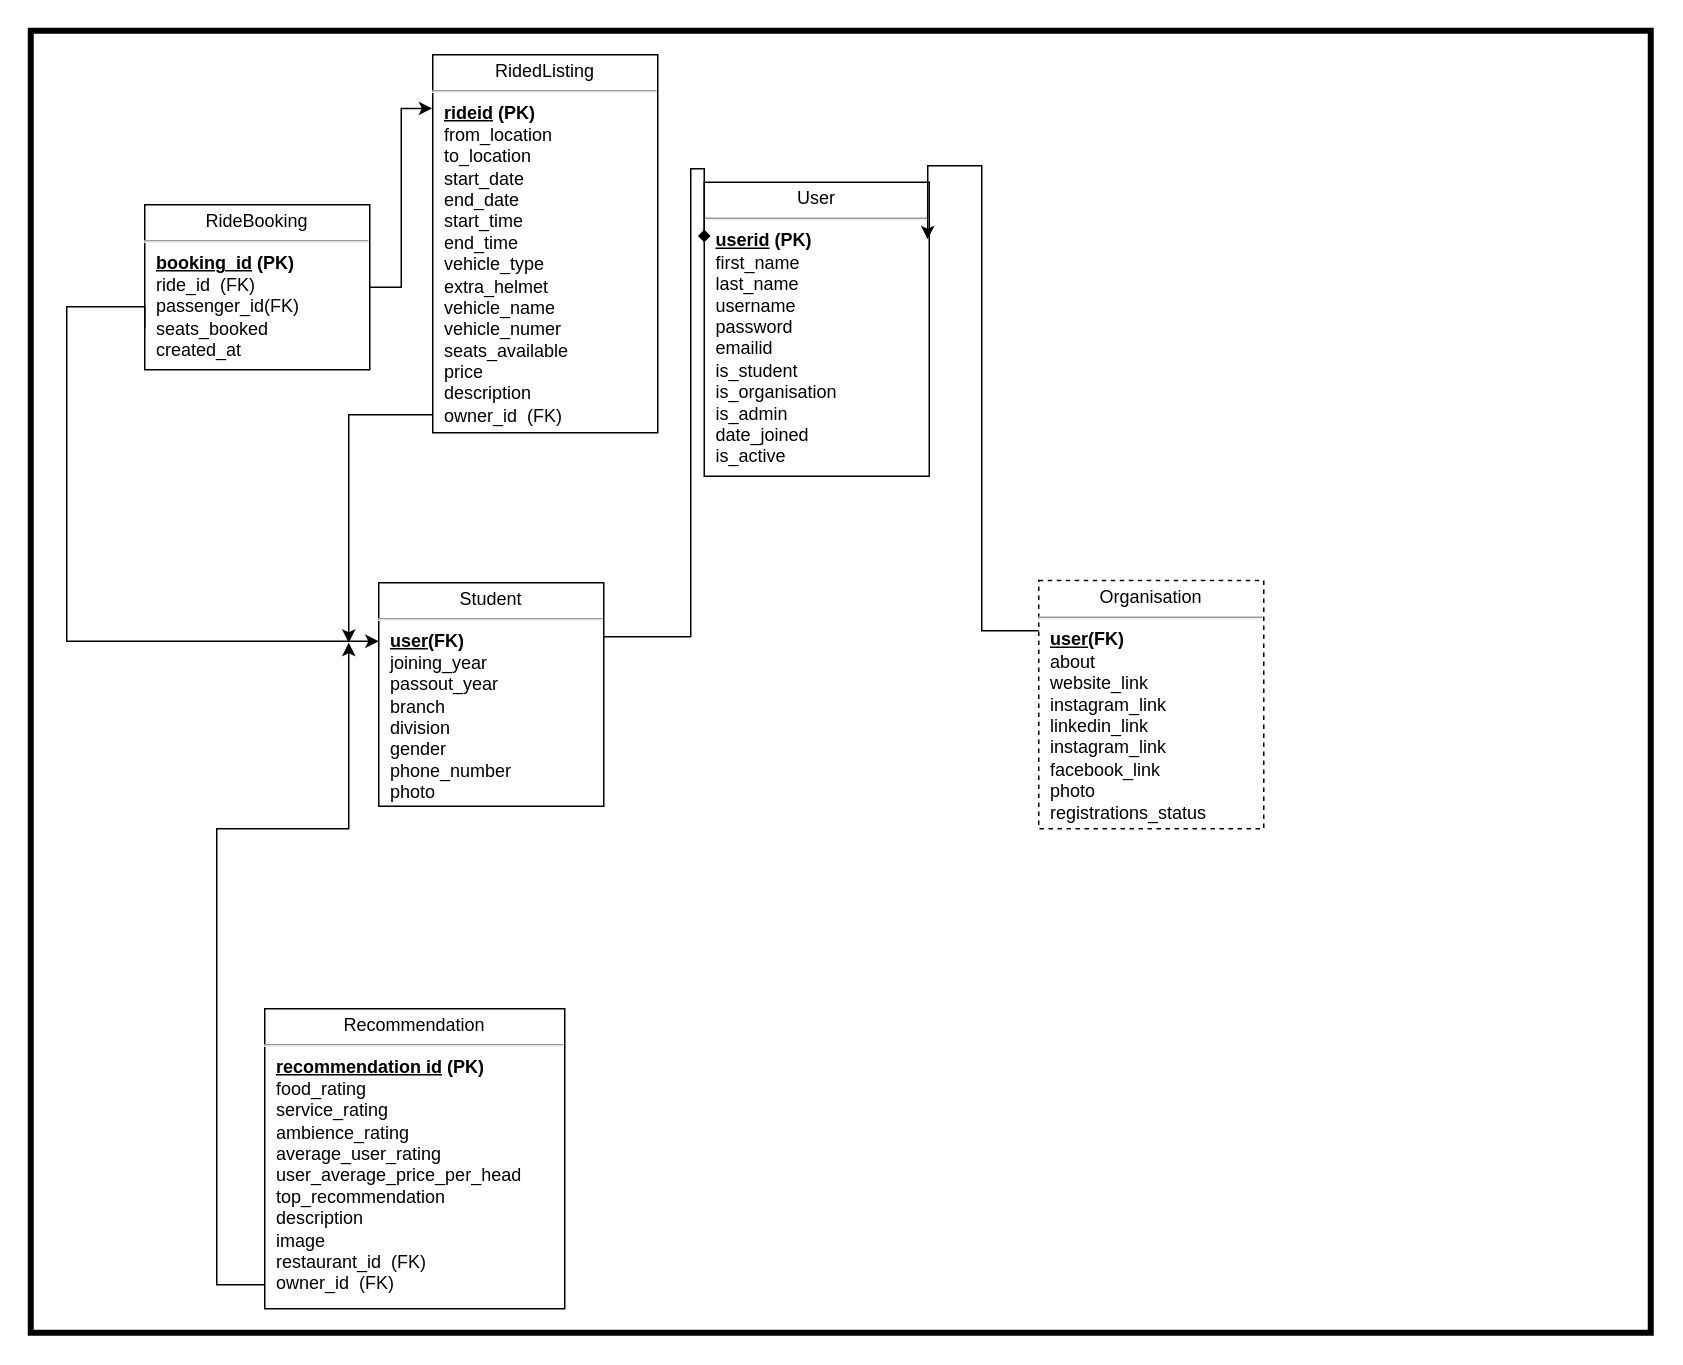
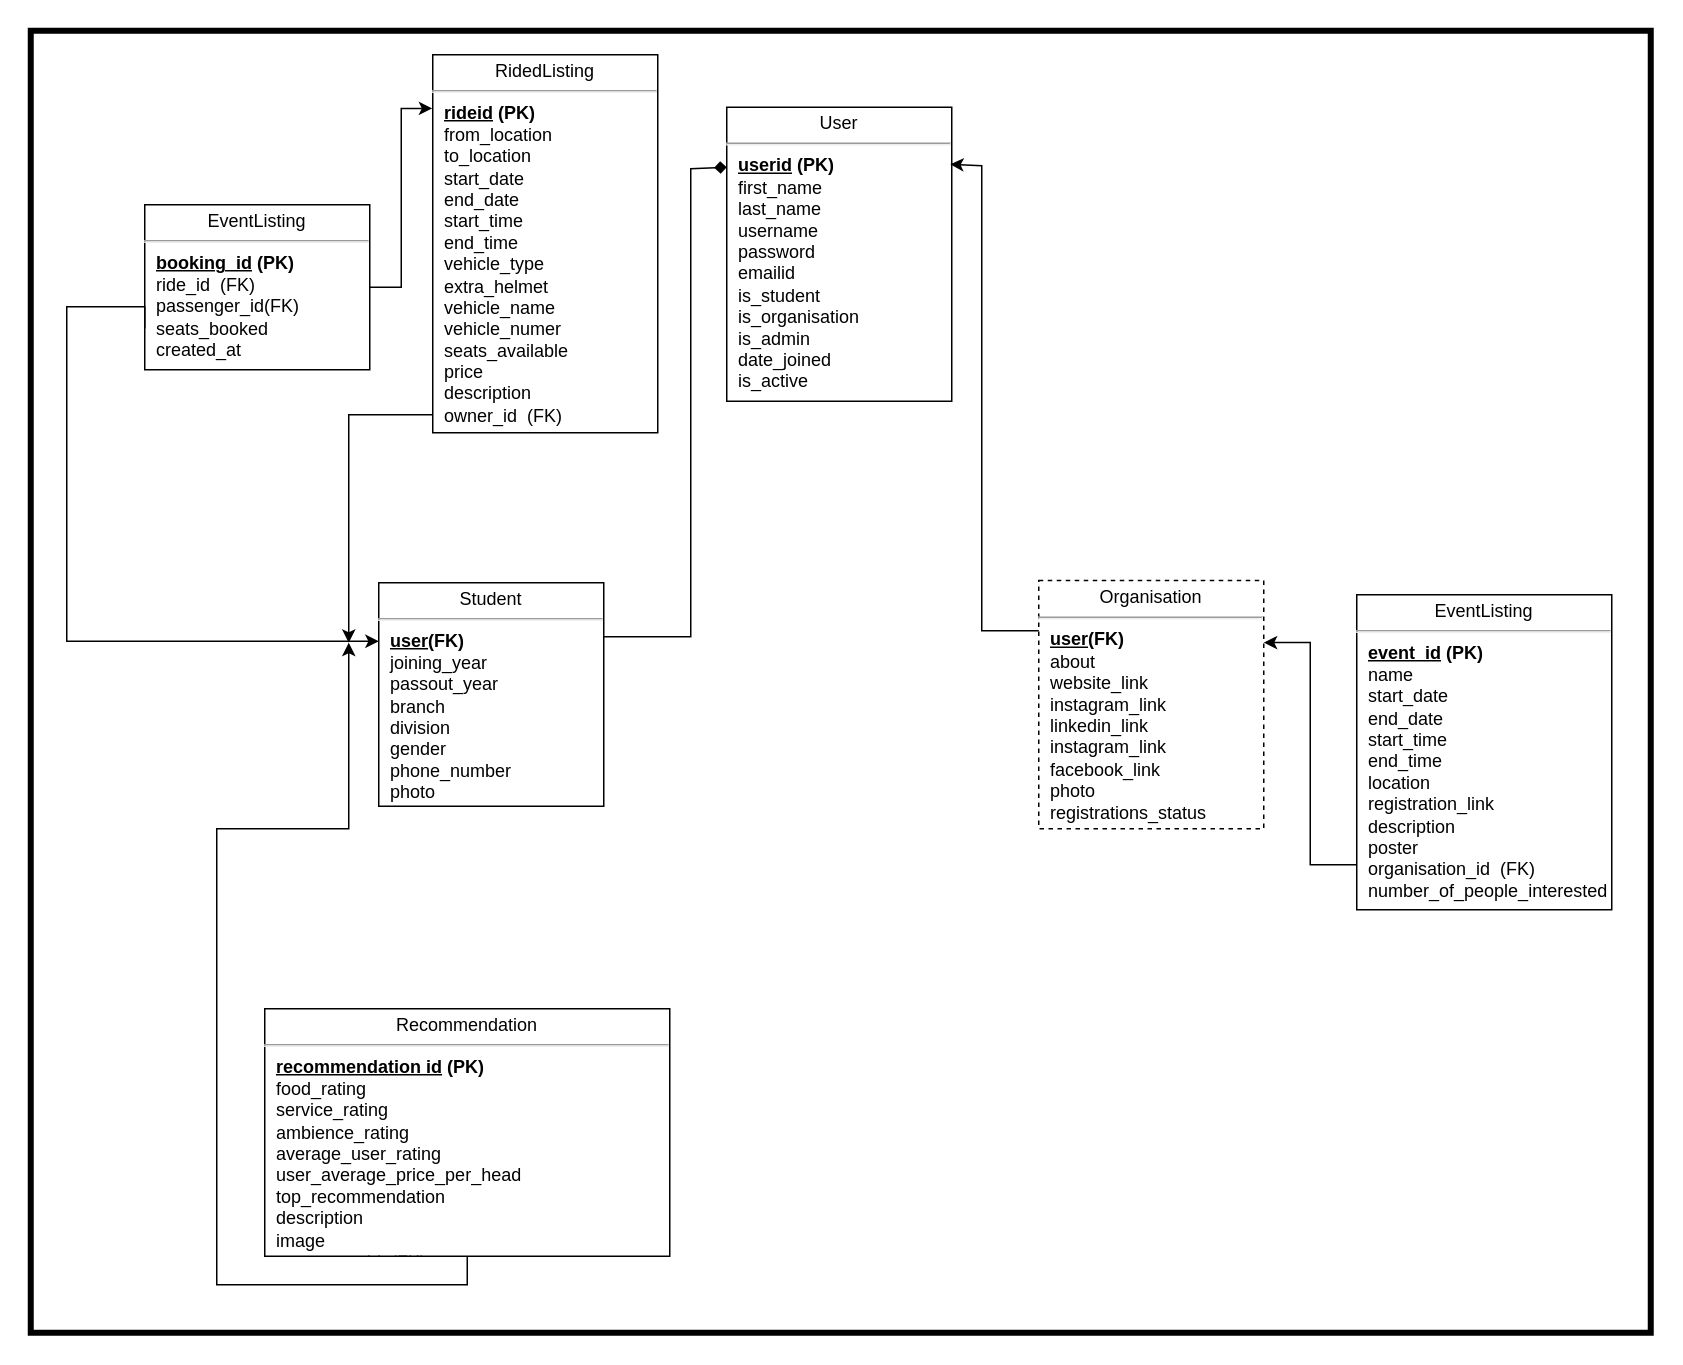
(223, 270) -> (223, 270)
(817, 329) -> (839, 254)
none -> (1484, 752)
none -> (1310, 759)
(415, 1159) -> (467, 1133)
